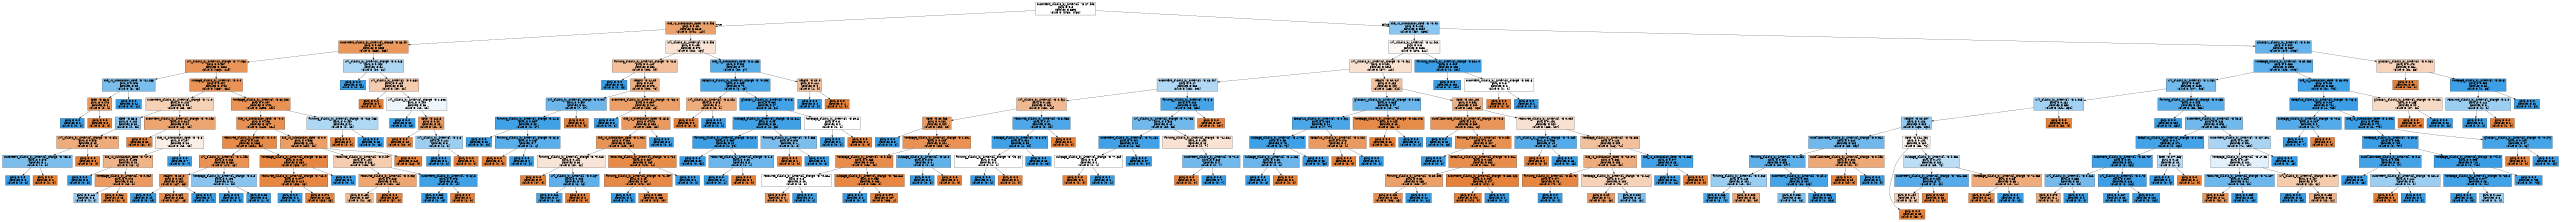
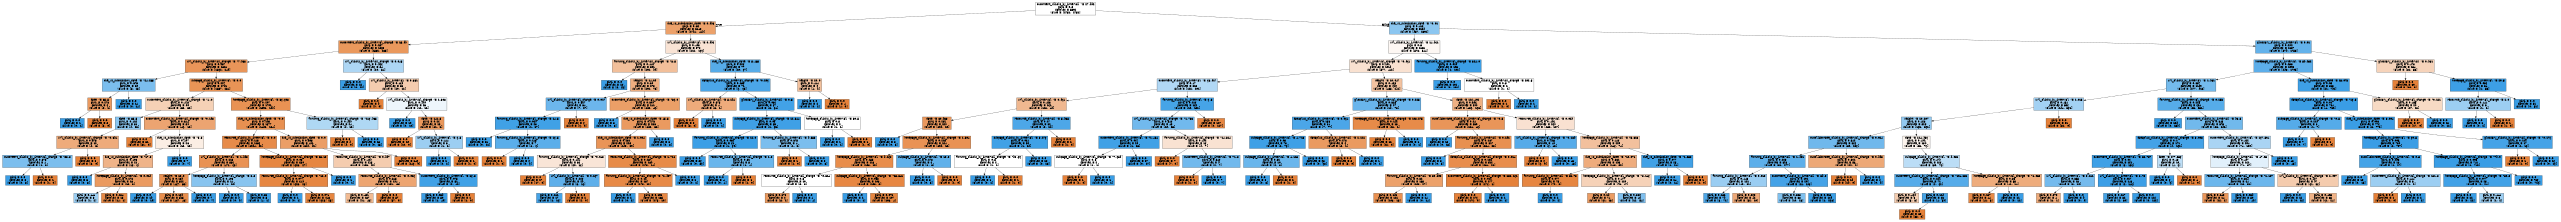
none -> (1167, 161)
(1892, 178) -> (1924, 206)
(1935, 198) -> (1935, 198)
